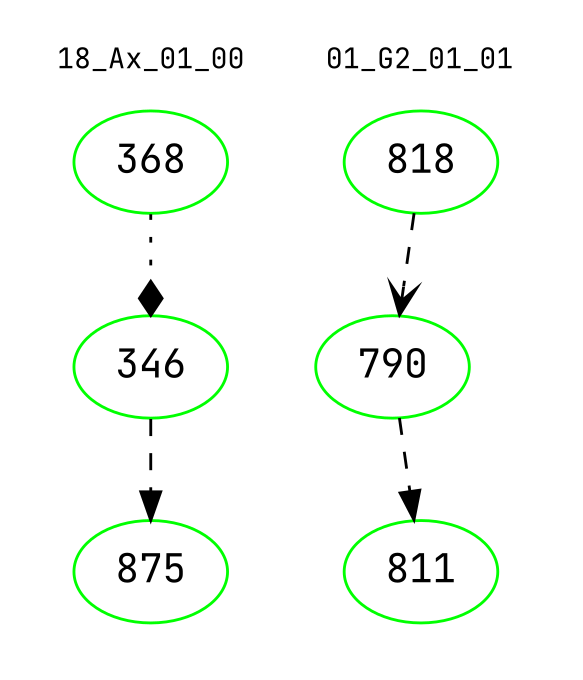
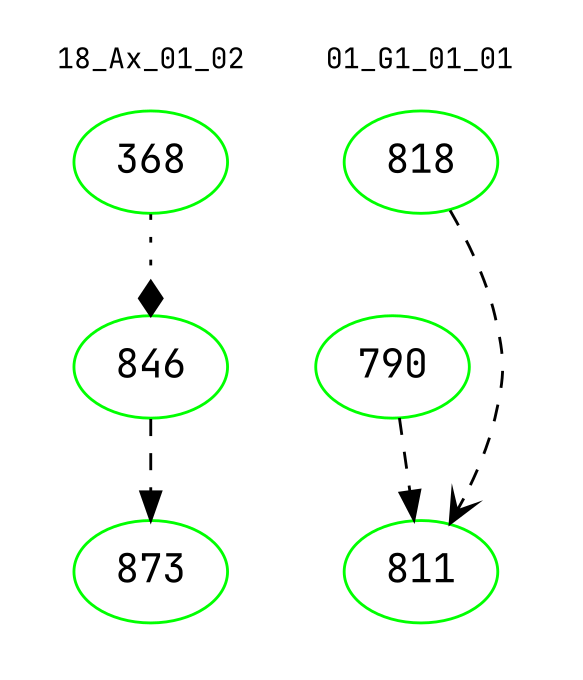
(152, 61) -> (152, 61)
(421, 61) -> (421, 61)
(409, 250) -> (502, 352)
(151, 367) -> (151, 367)
(151, 572) -> (151, 572)
